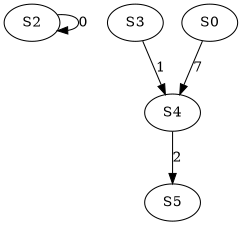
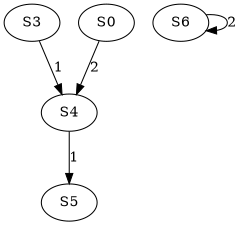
(32, 23) -> none
none -> (181, 23)
(198, 68) -> (95, 68)
(178, 158) -> (74, 158)
